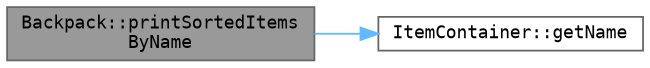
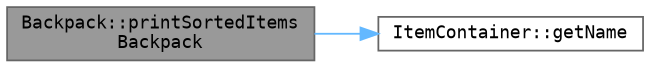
(161, 34) -> (161, 34)
